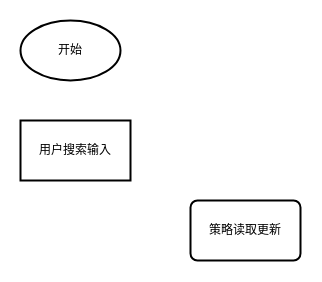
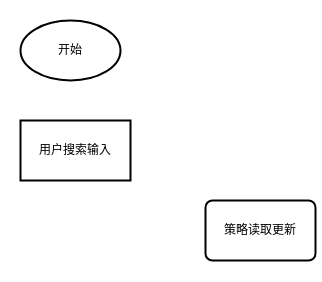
(246, 231) -> (261, 231)
